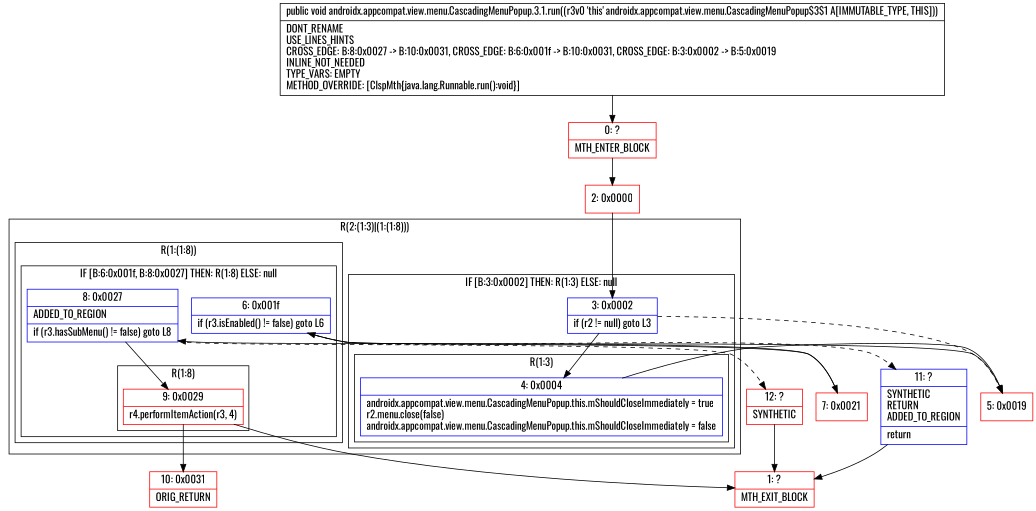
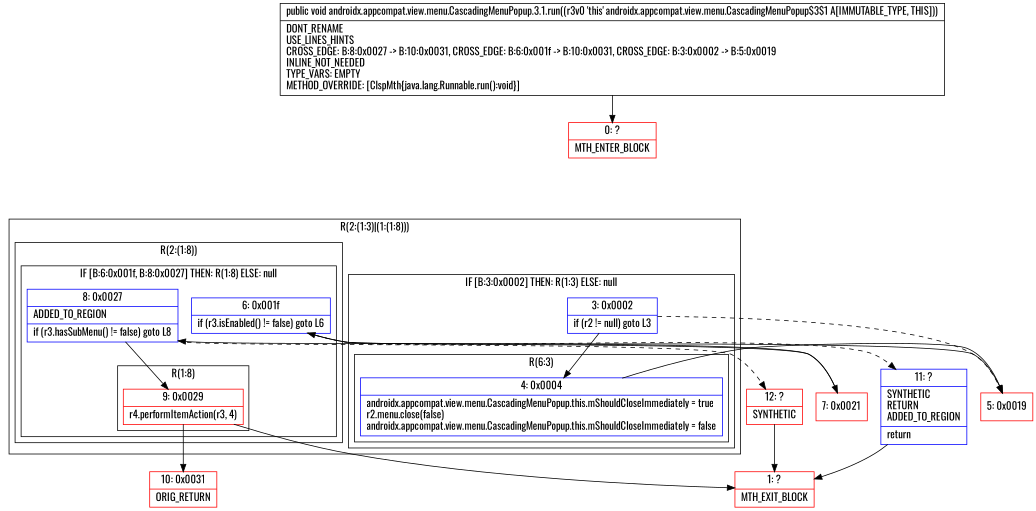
(612, 199) -> none
(179, 251) -> (179, 251)
(541, 363) -> (541, 363)
